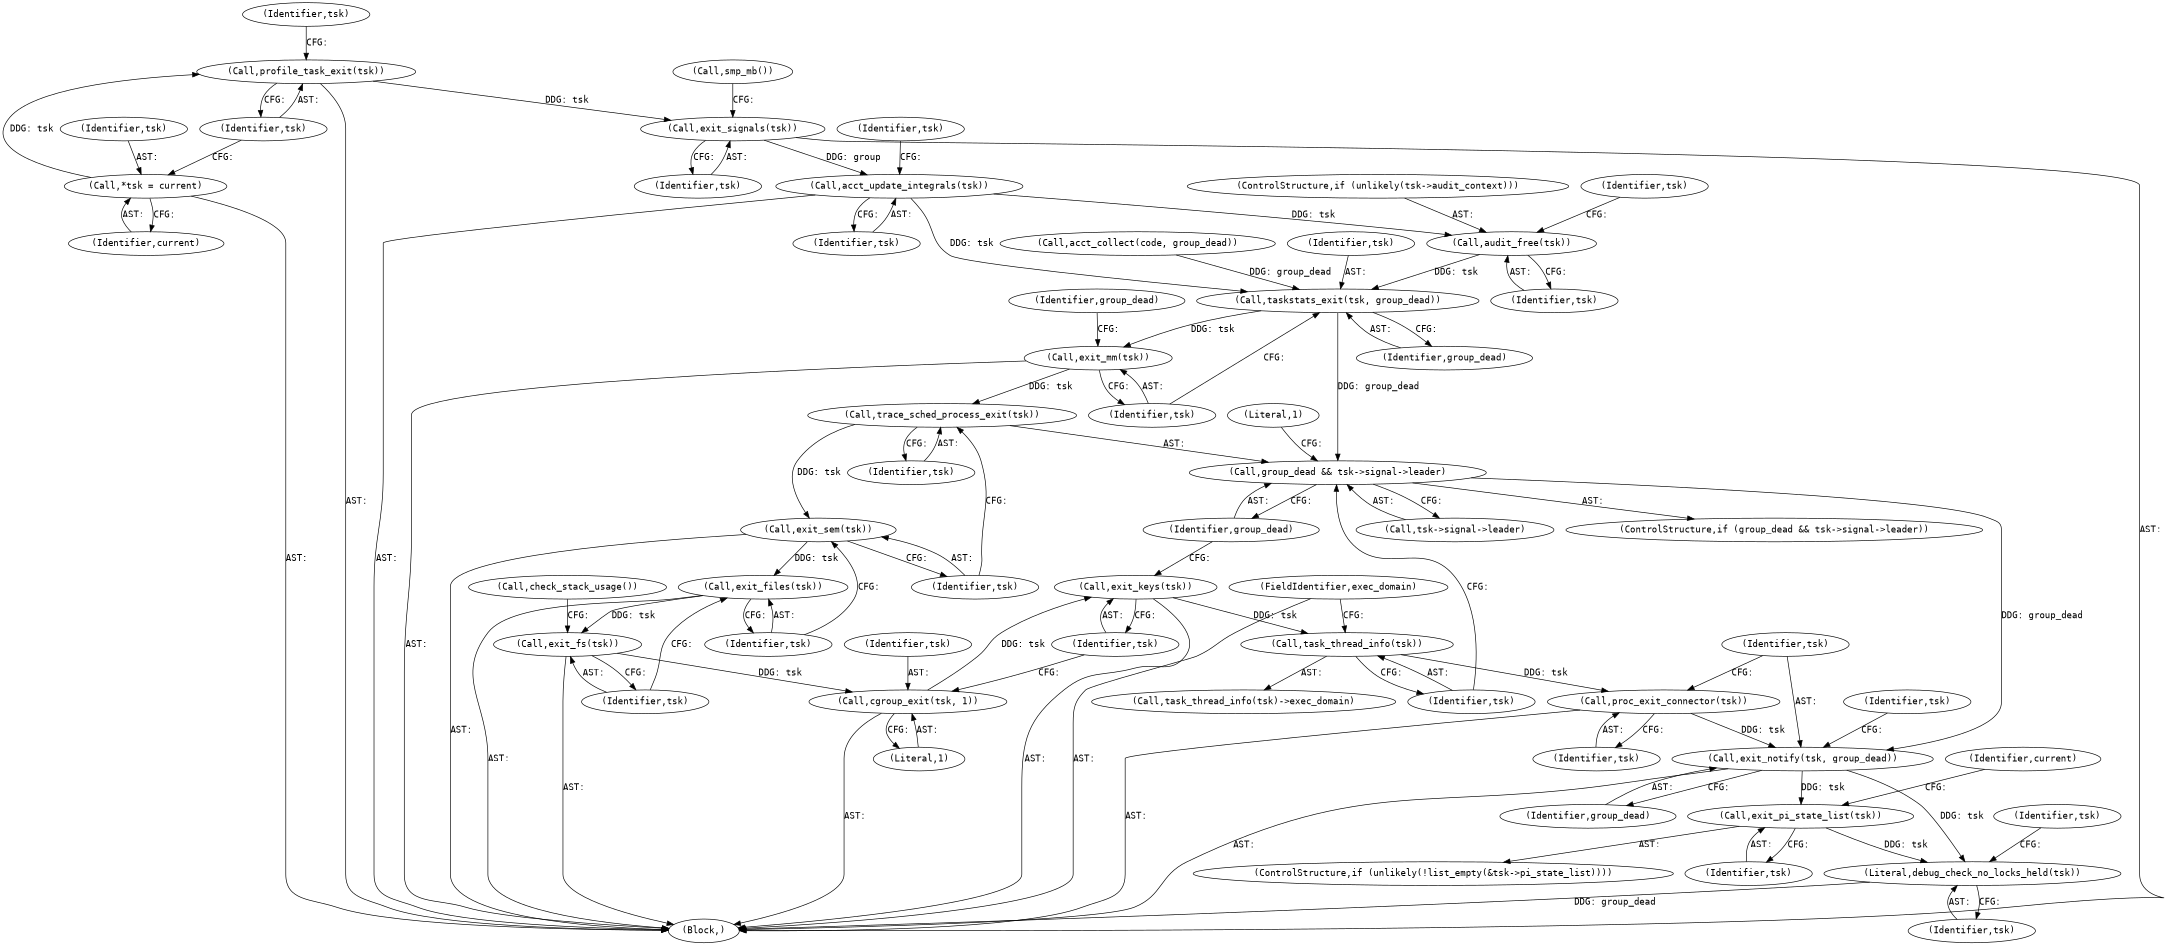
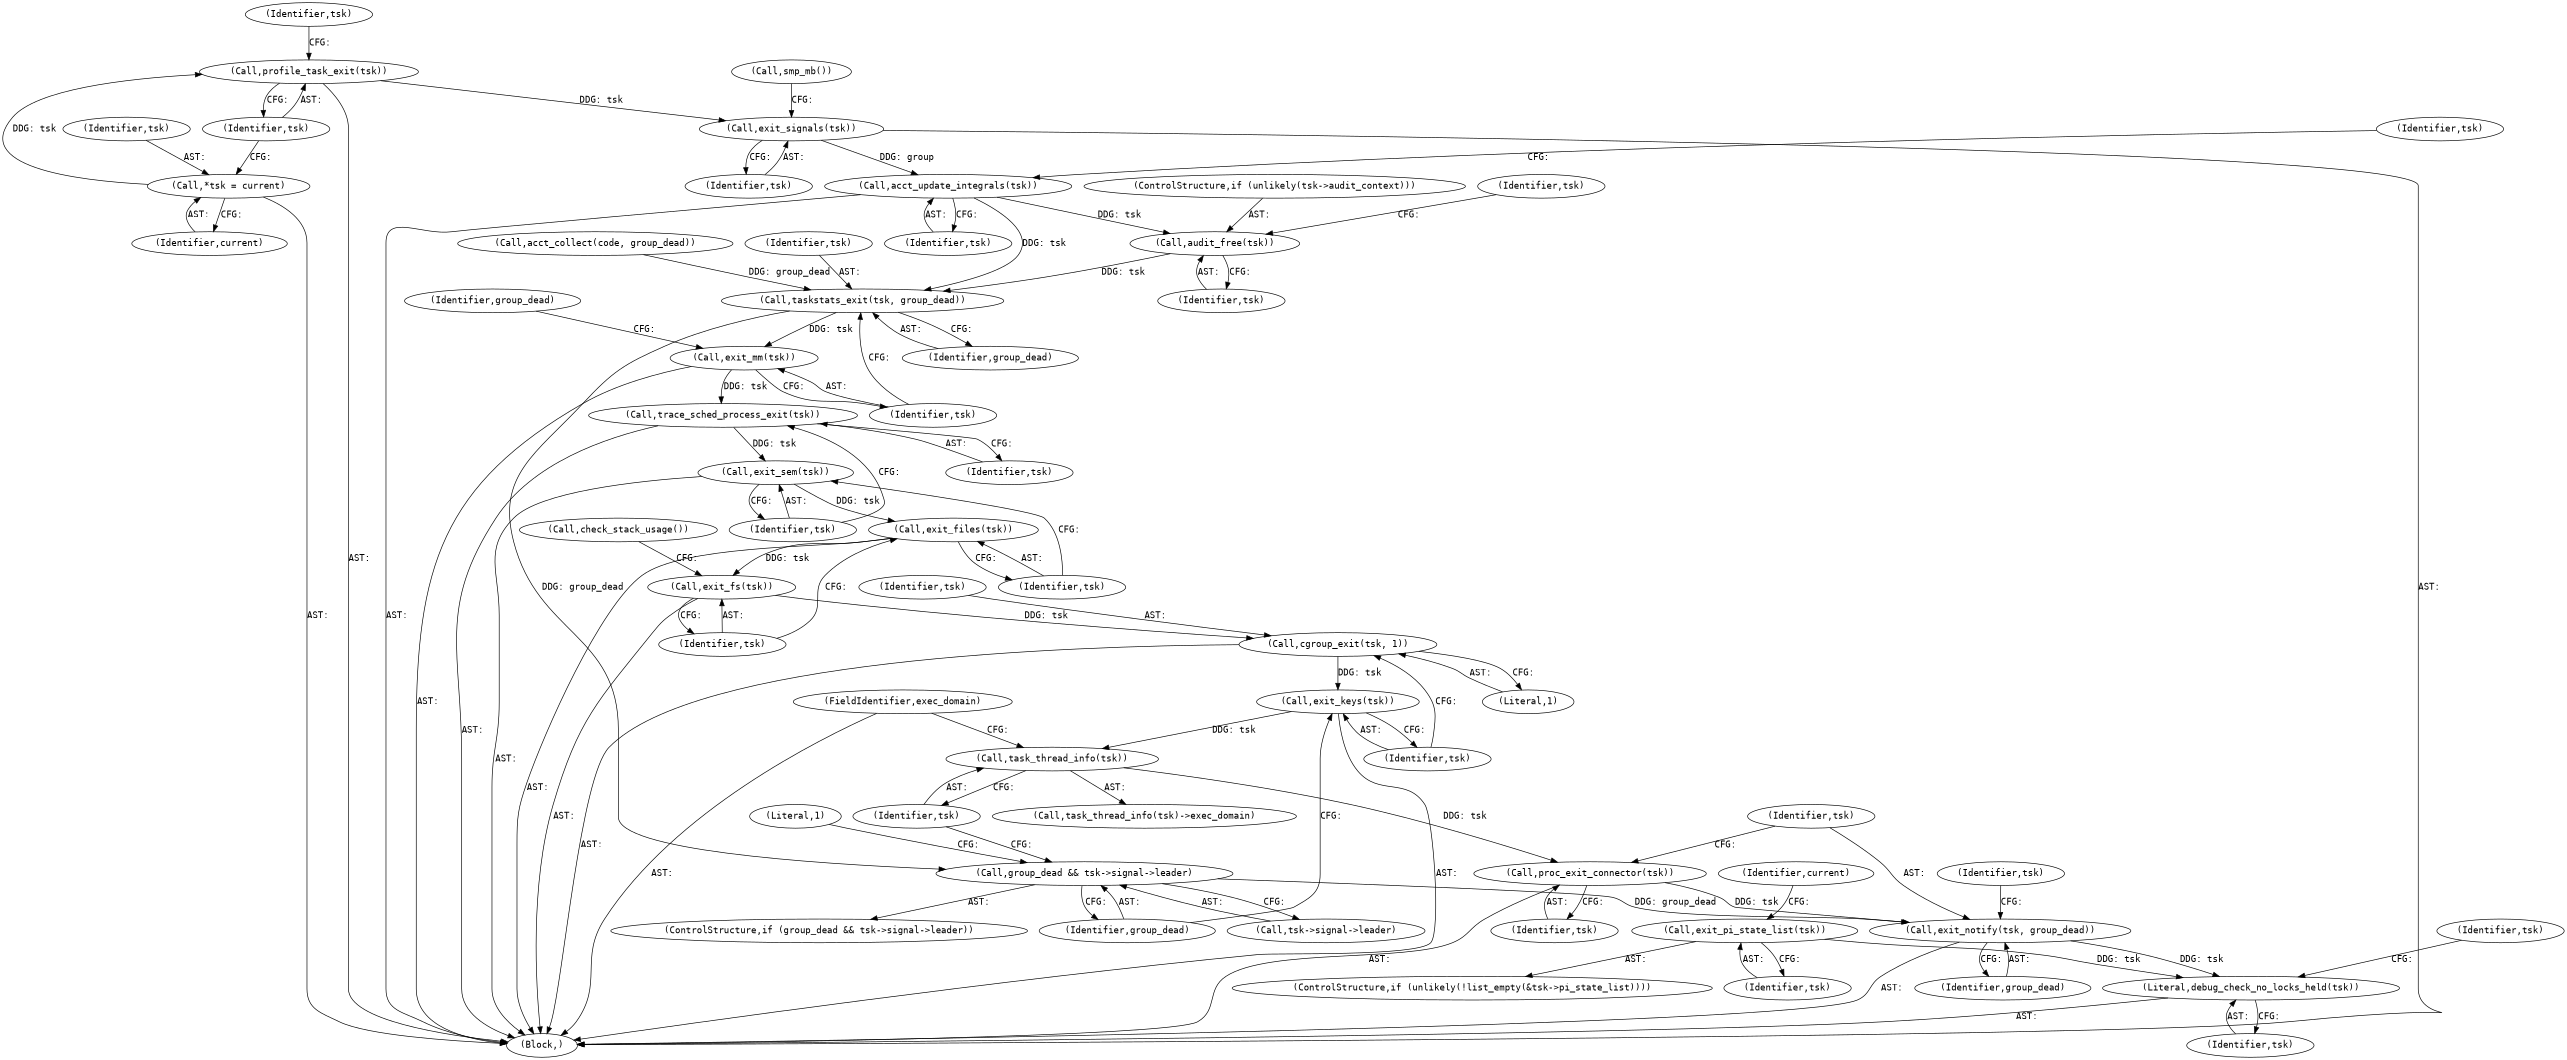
(1136, 443) -> (459, 689)
(1802, 784) -> none
(1615, 902) -> (2030, 1017)
